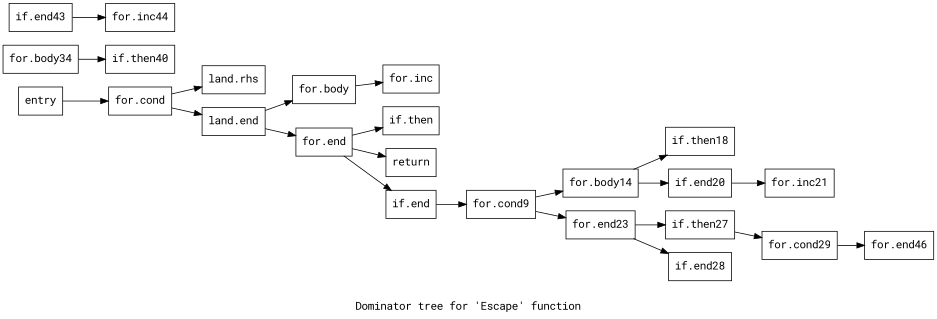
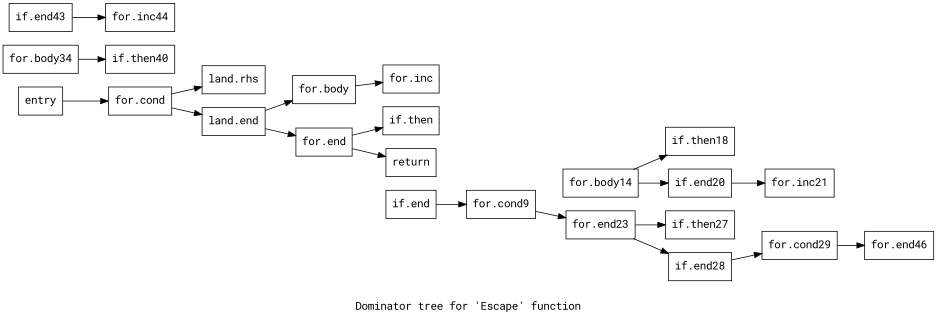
(364, 171) -> none
(546, 195) -> none
(745, 234) -> (743, 257)
